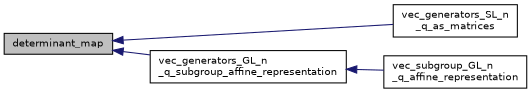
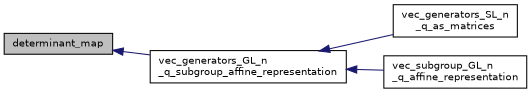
(258, 32) -> (361, 42)
